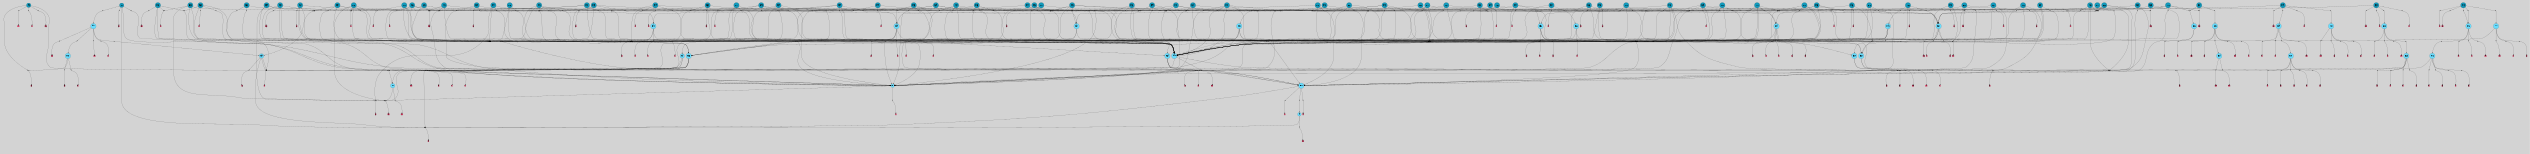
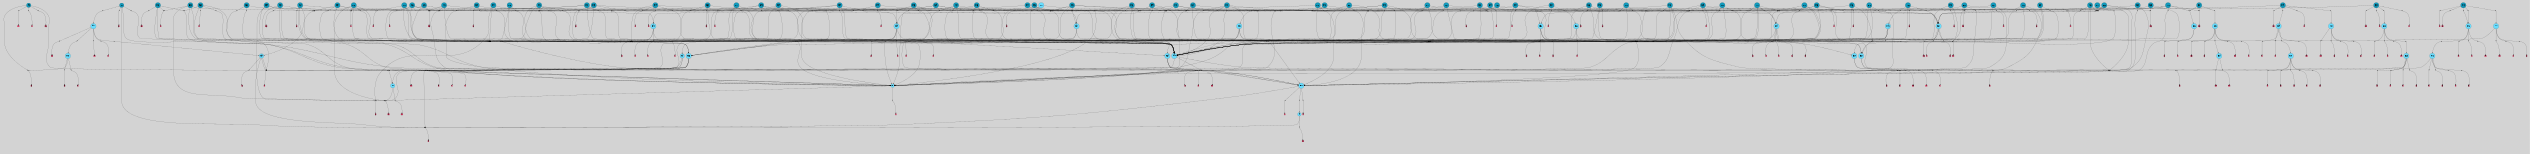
(1041, 5) -> (1041, 5)
(1420, 5) -> none
